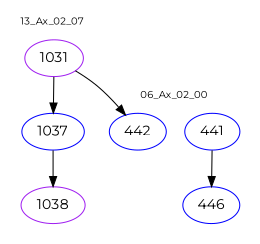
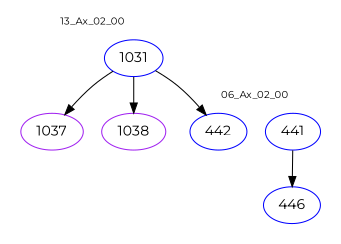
(53, 22) -> (93, 22)
(54, 58) -> (134, 58)
(53, 132) -> (52, 132)
(53, 163) -> (134, 90)
